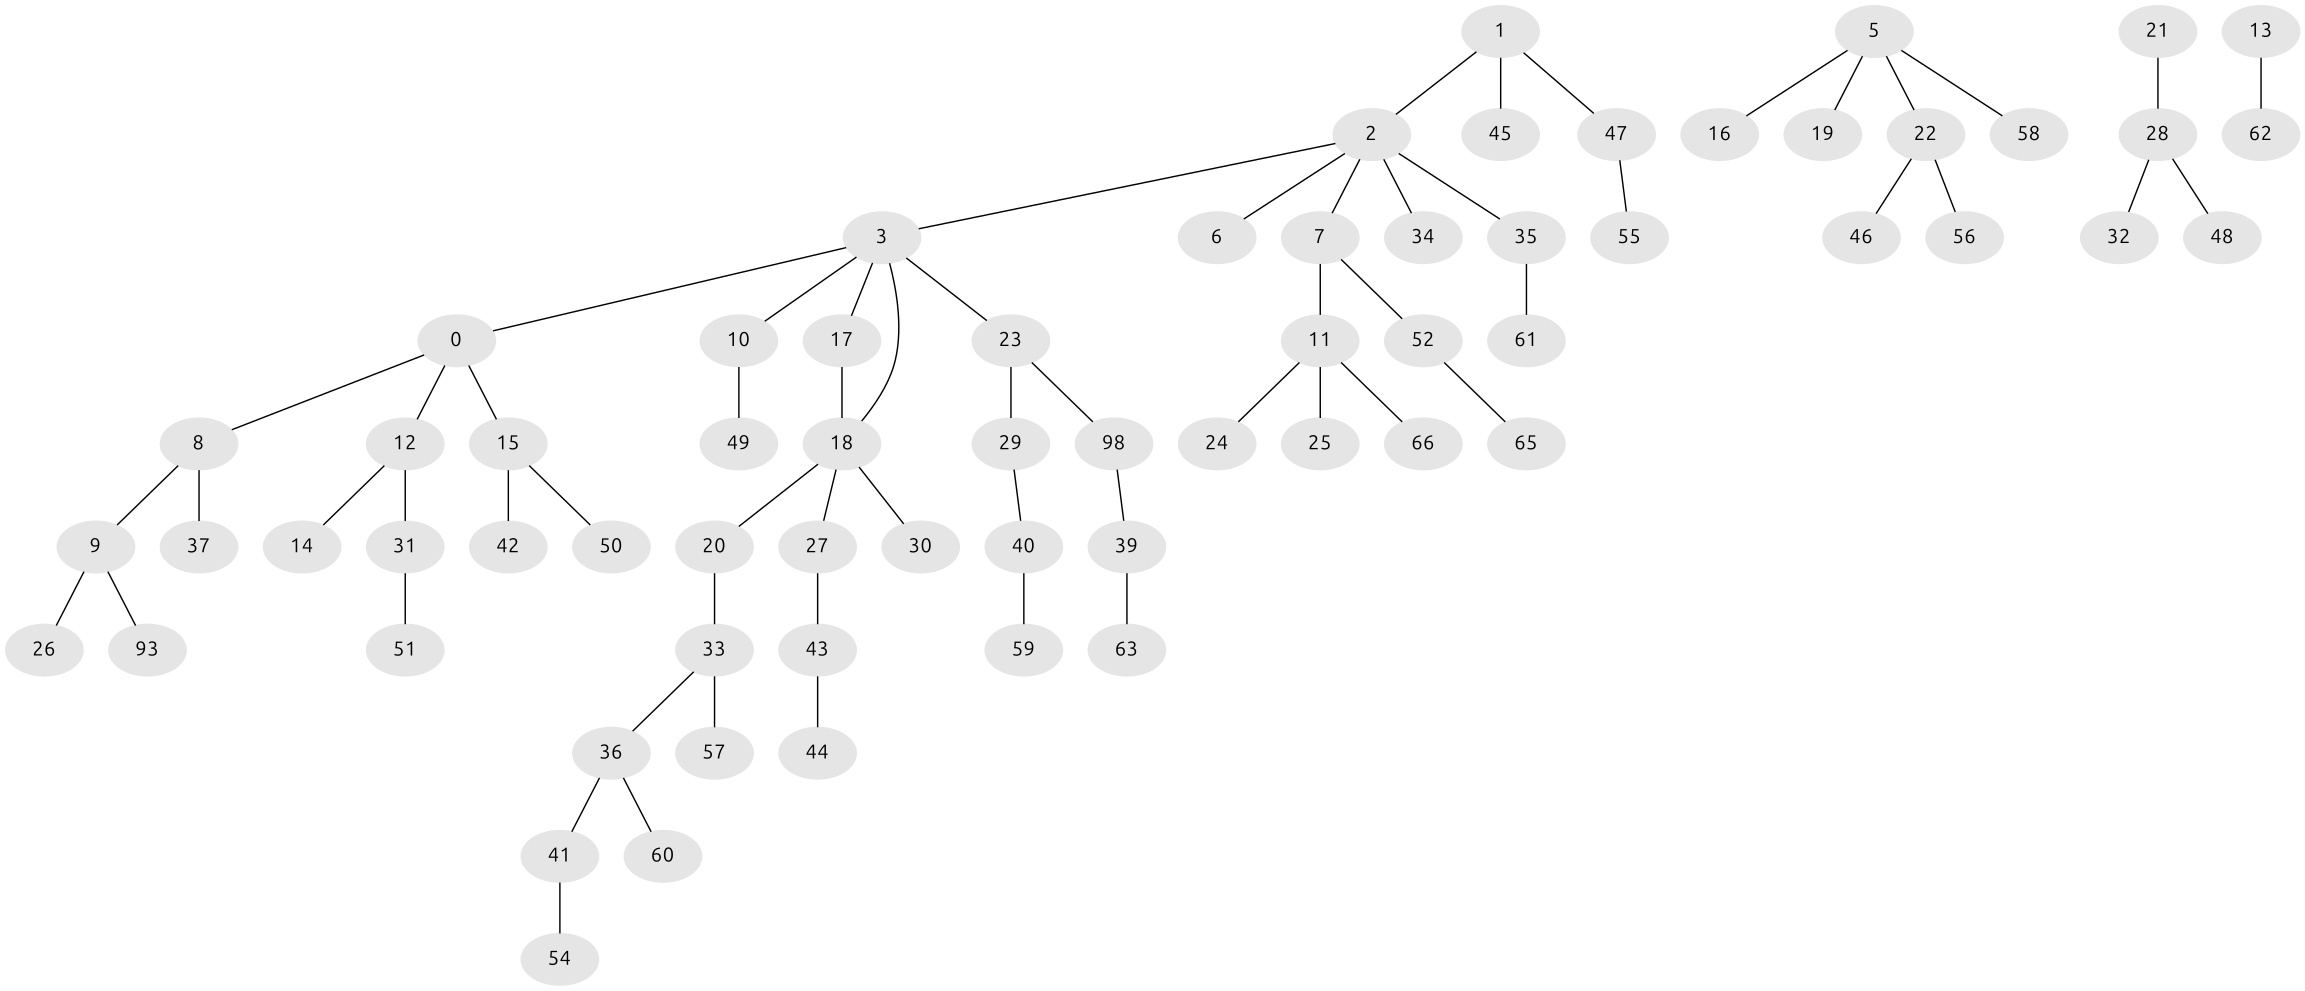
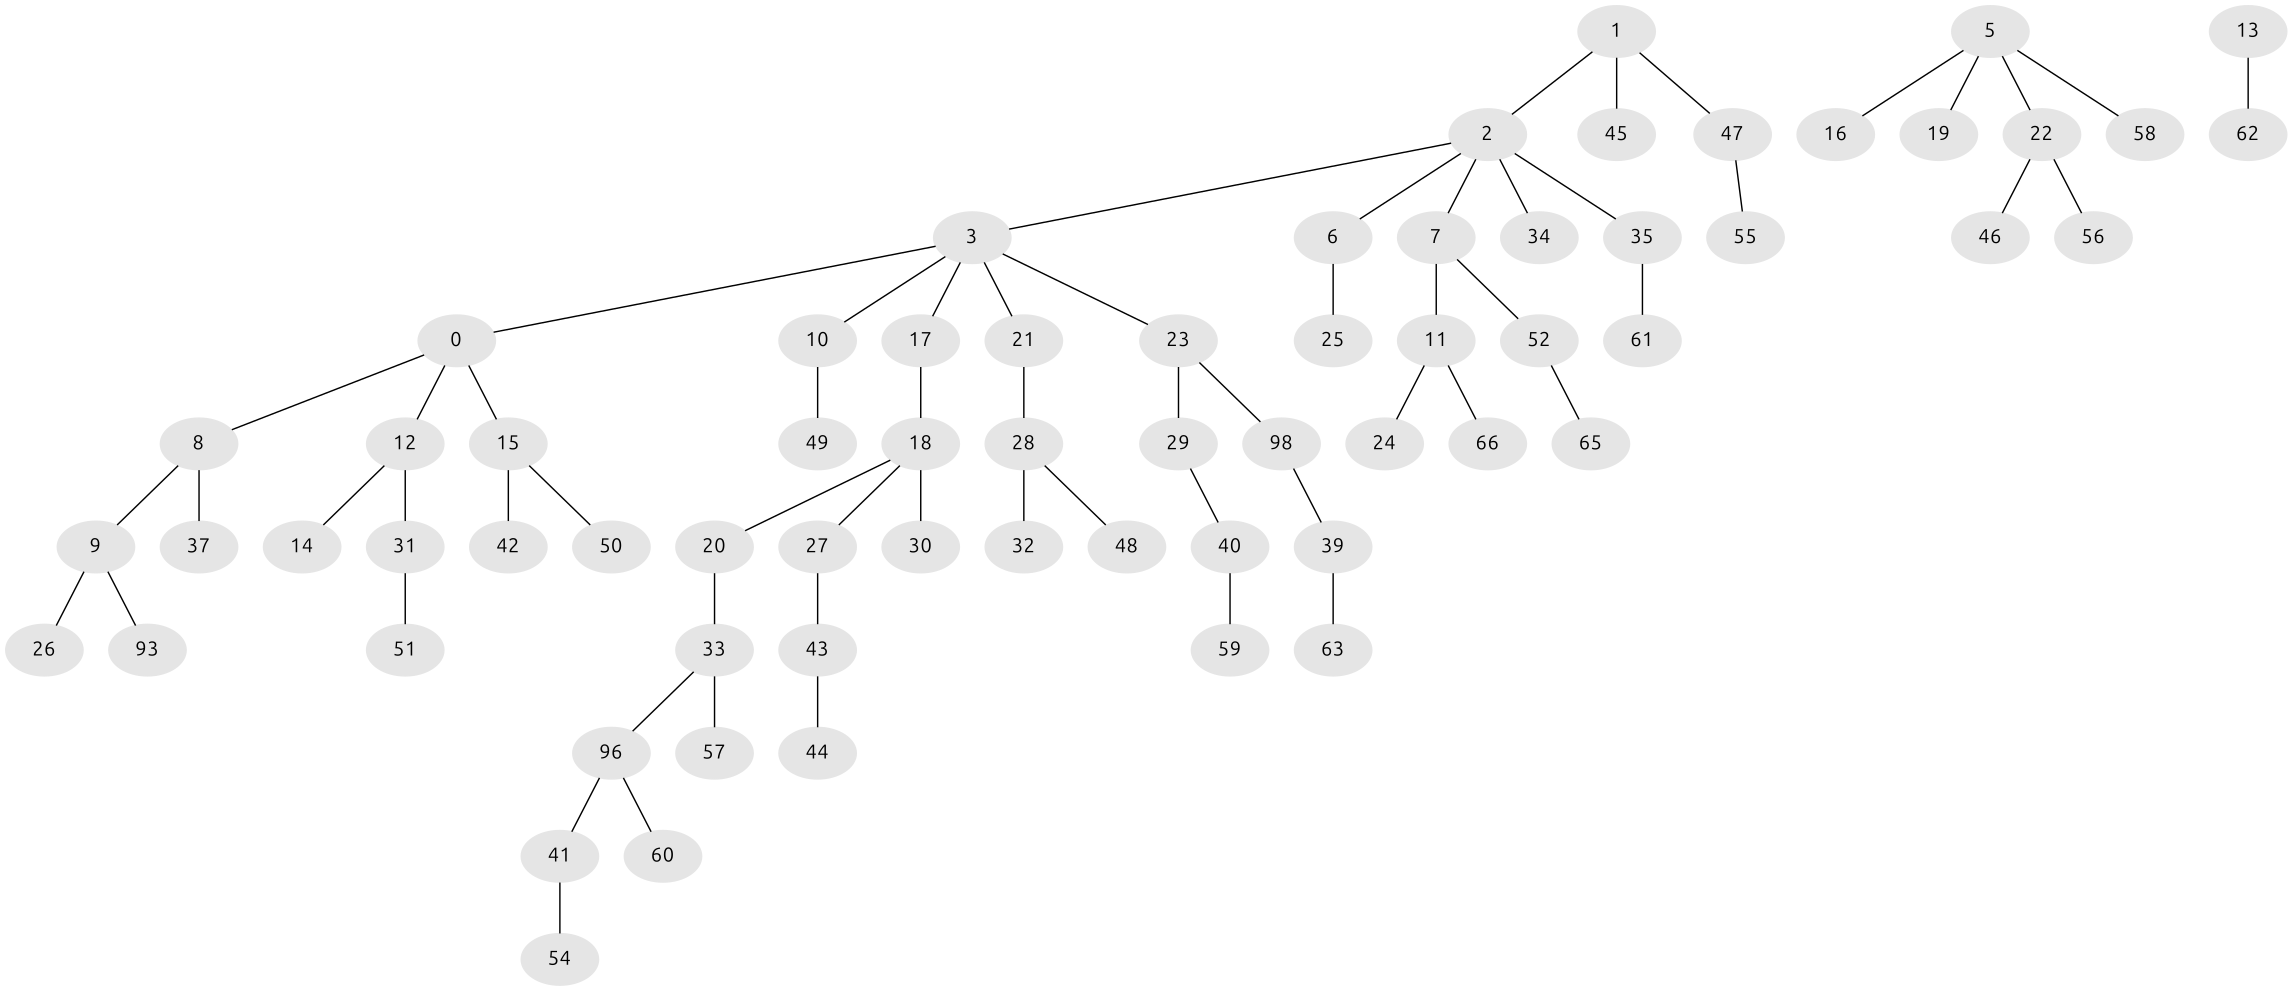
(898, 346) -> (998, 289)
(1320, 392) -> (1333, 289)
(611, 753) -> (611, 753)
